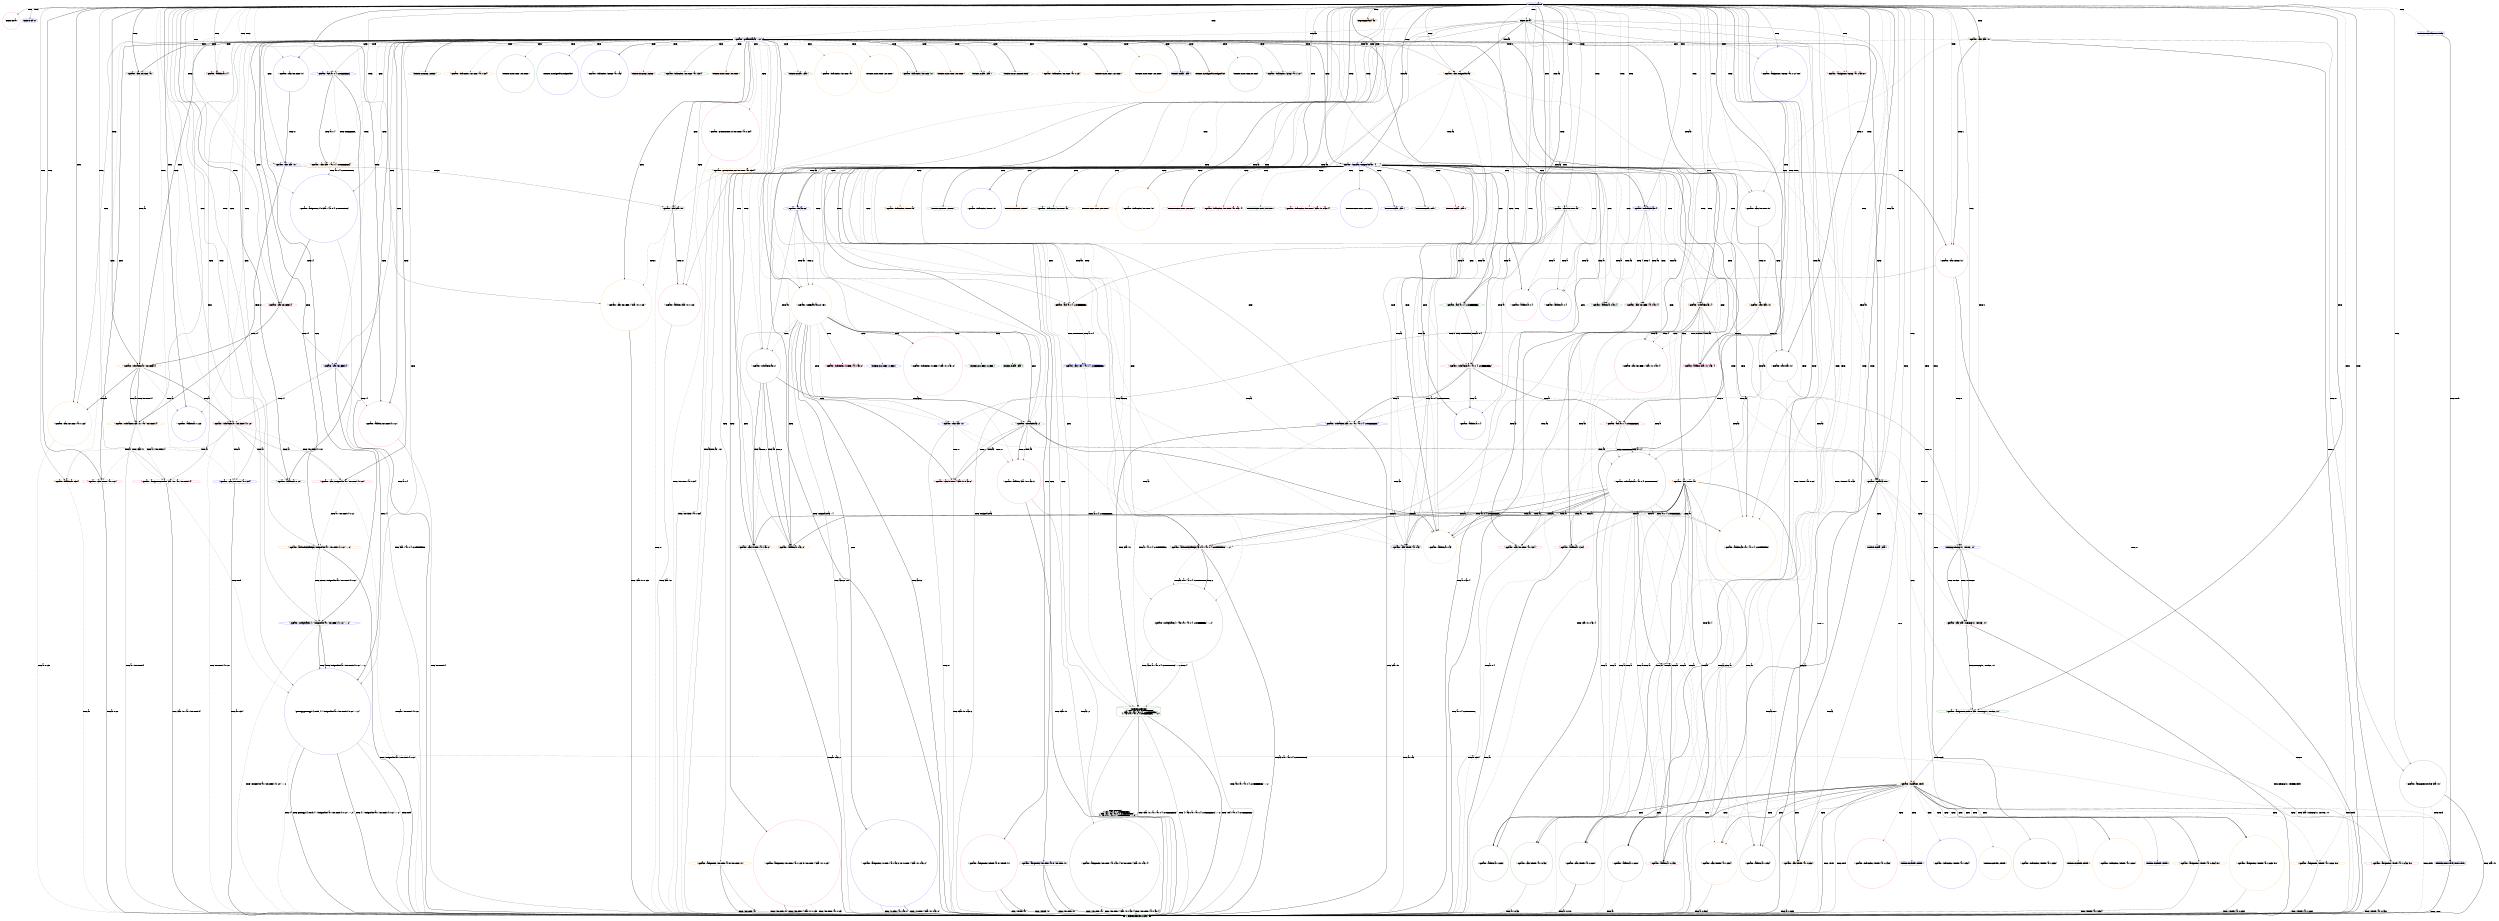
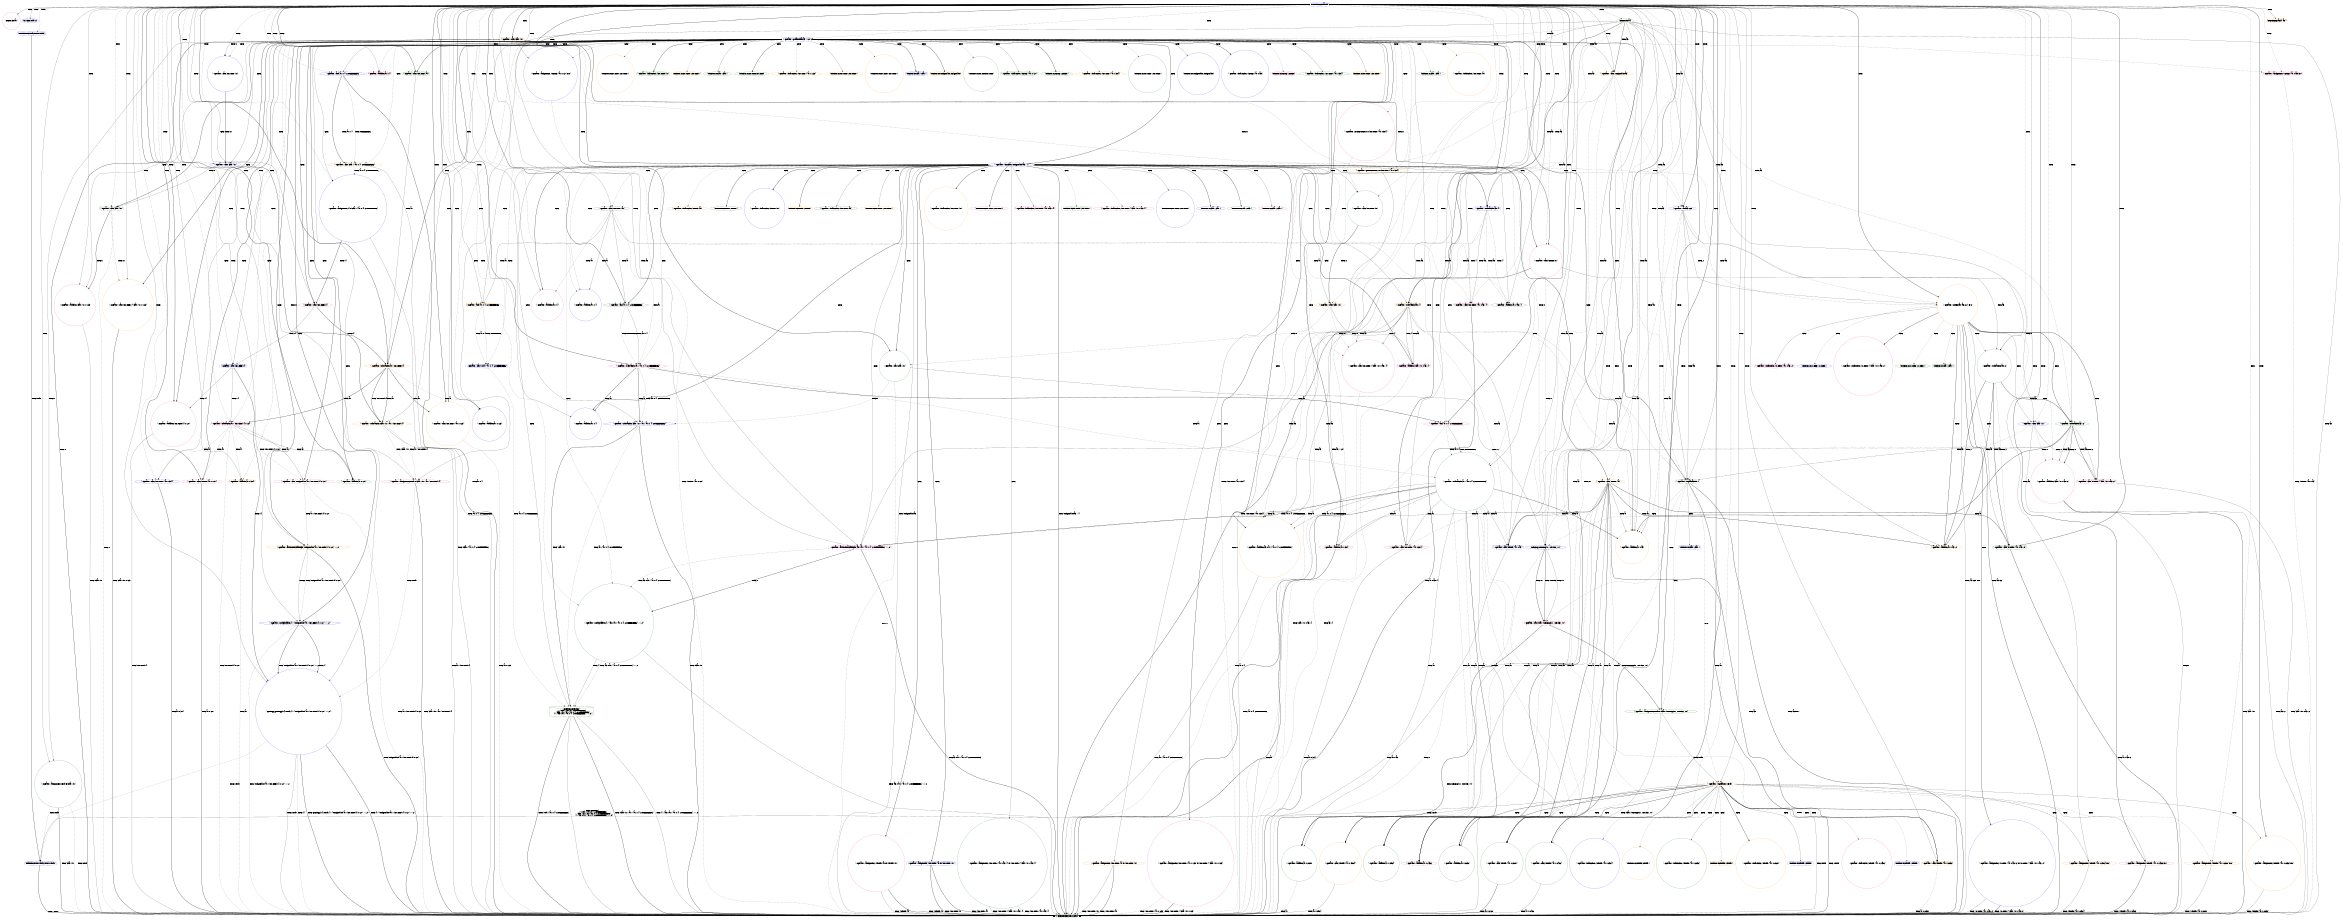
(1535, 5) -> (1320, 5)
(30, 21) -> (30, 21)
none -> (1156, 755)
none -> (490, 785)
(1901, 813) -> (1800, 813)
